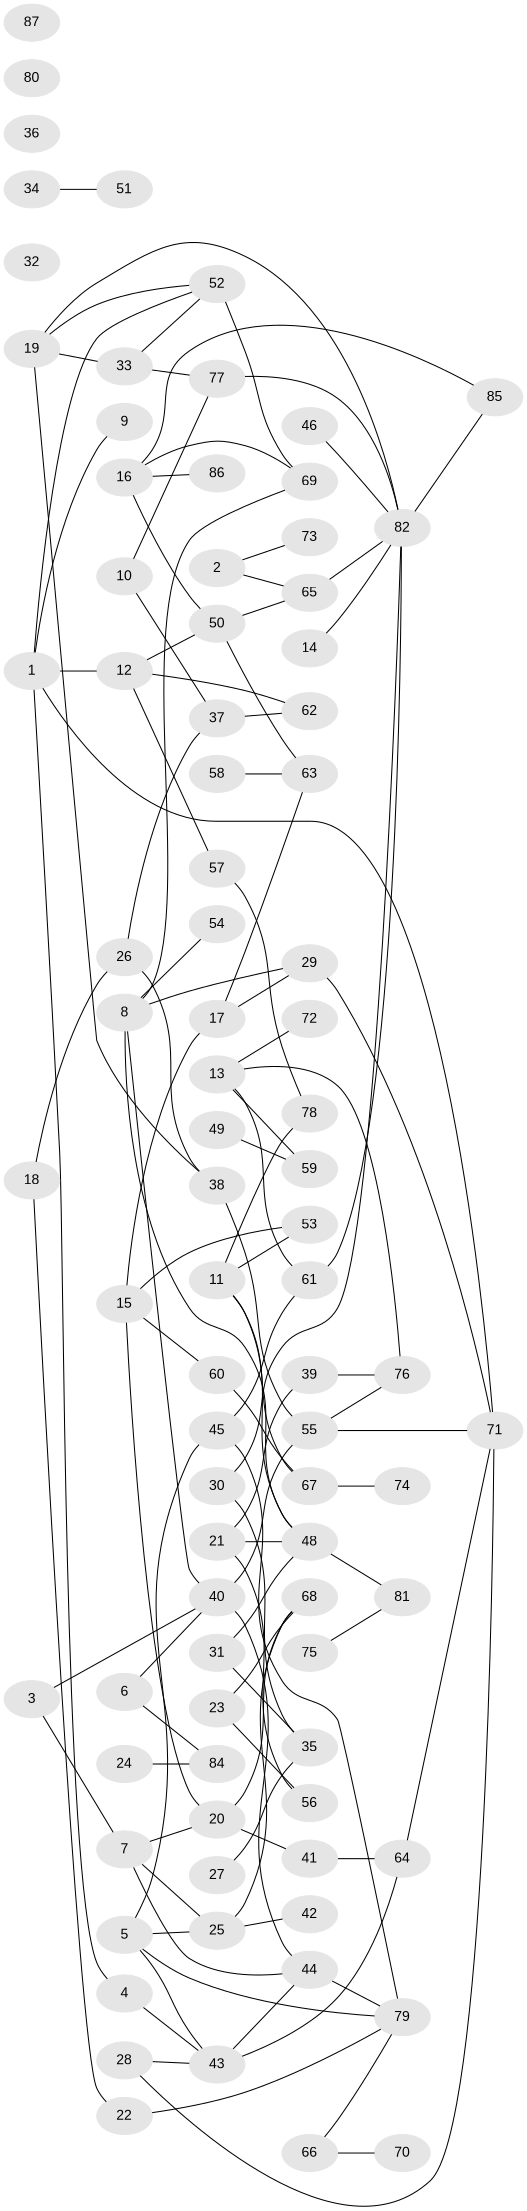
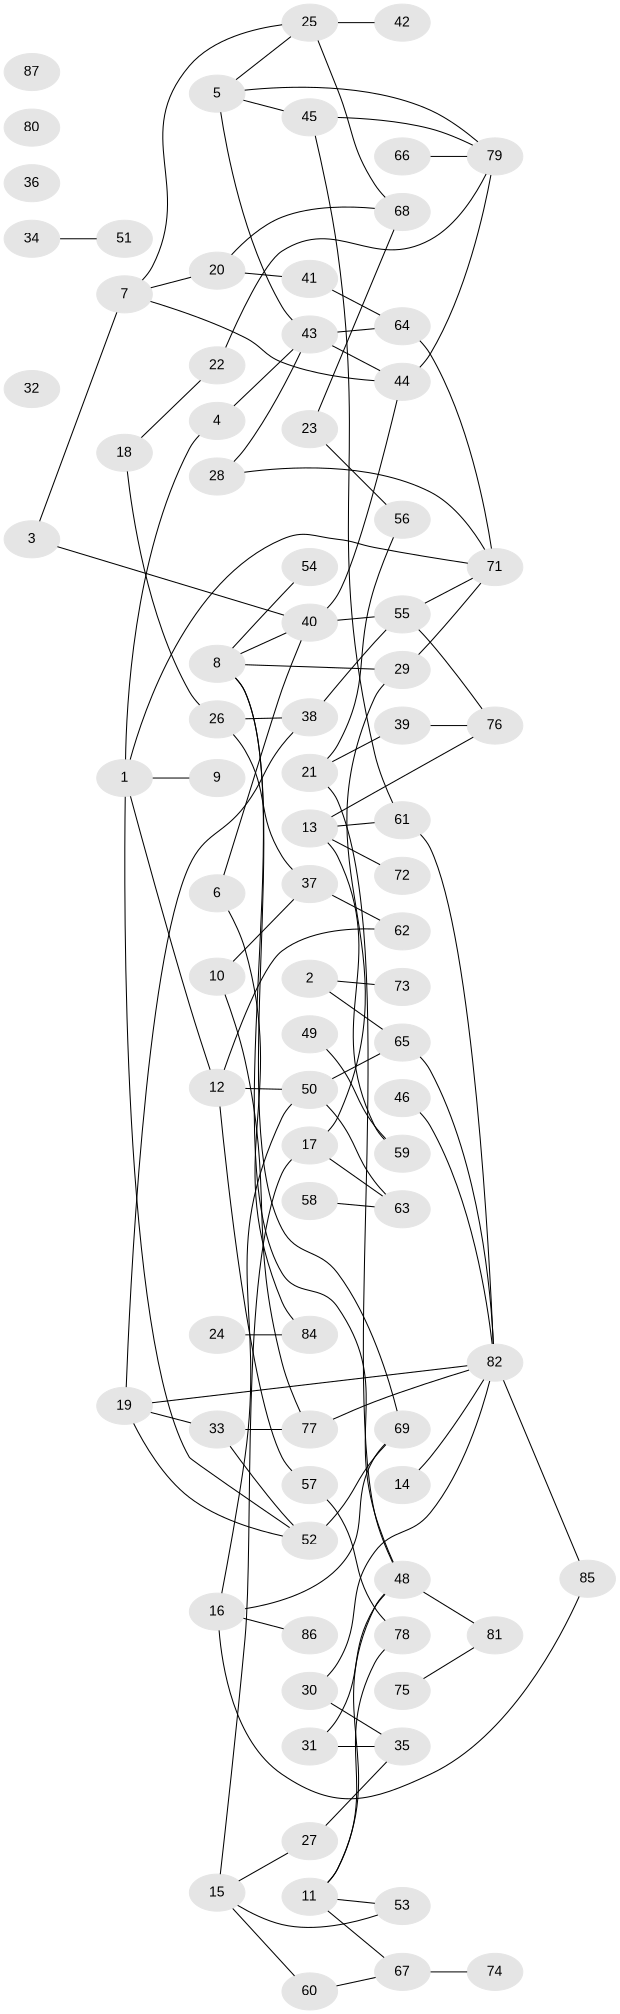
(146, 1568) -> (263, 1867)
(402, 2153) -> none
